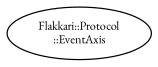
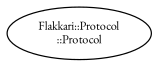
(79, 33) -> (79, 33)
